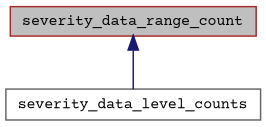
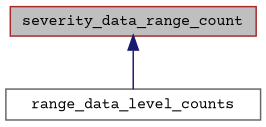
(133, 105) -> (133, 105)
